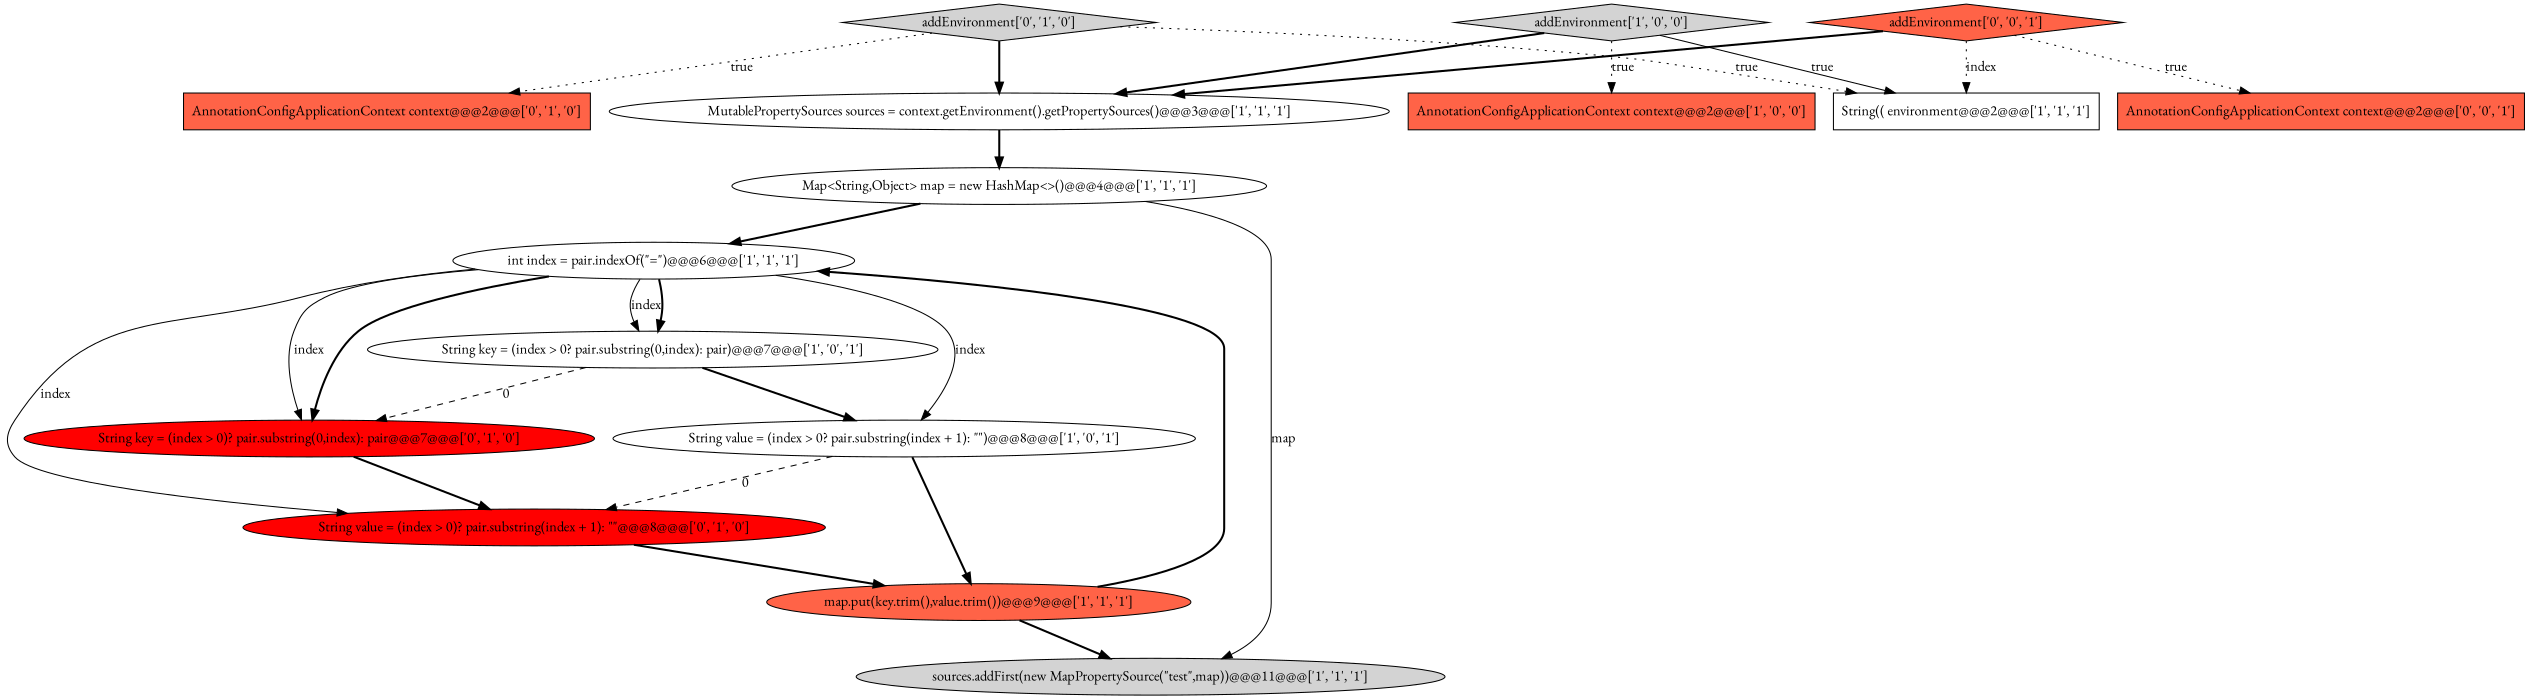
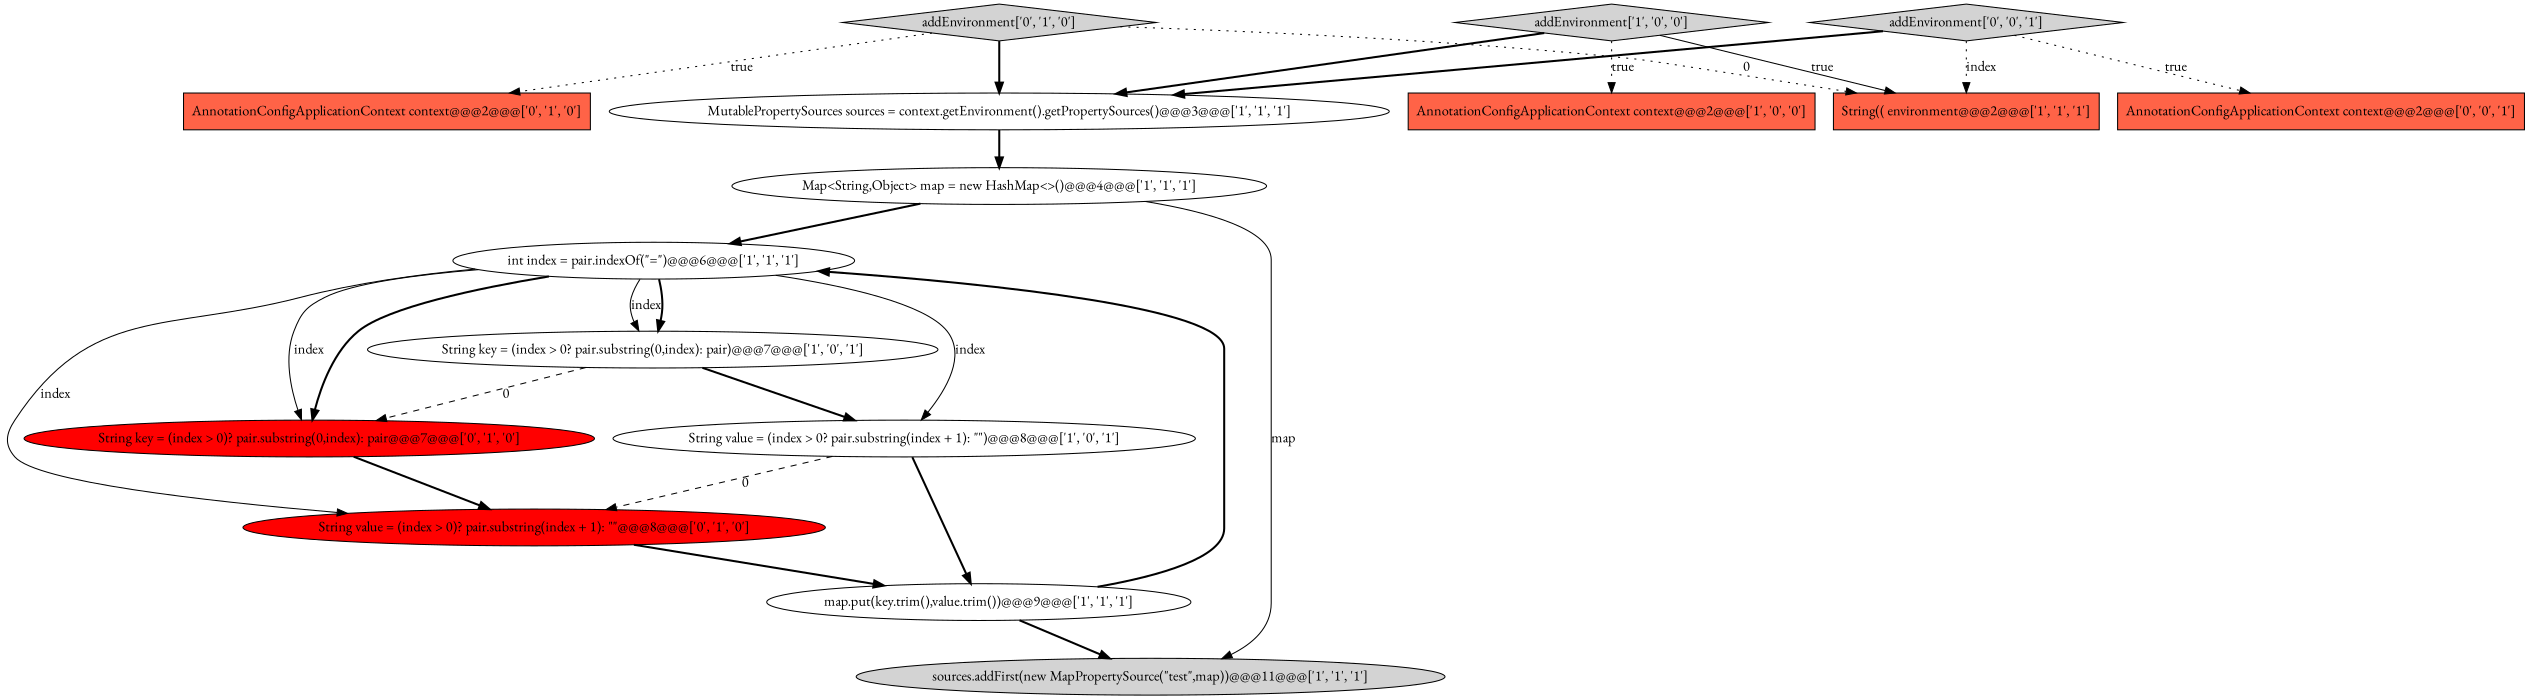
(1966, 22) -> (1966, 22)
(1747, 67) -> (1747, 67)
(1966, 111) -> (1966, 111)
(979, 602) -> (979, 602)
